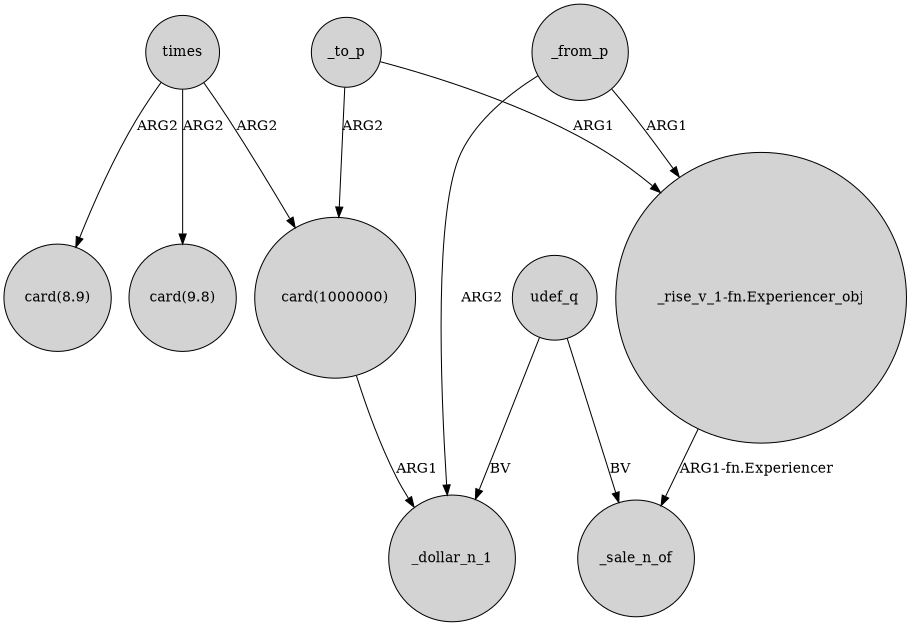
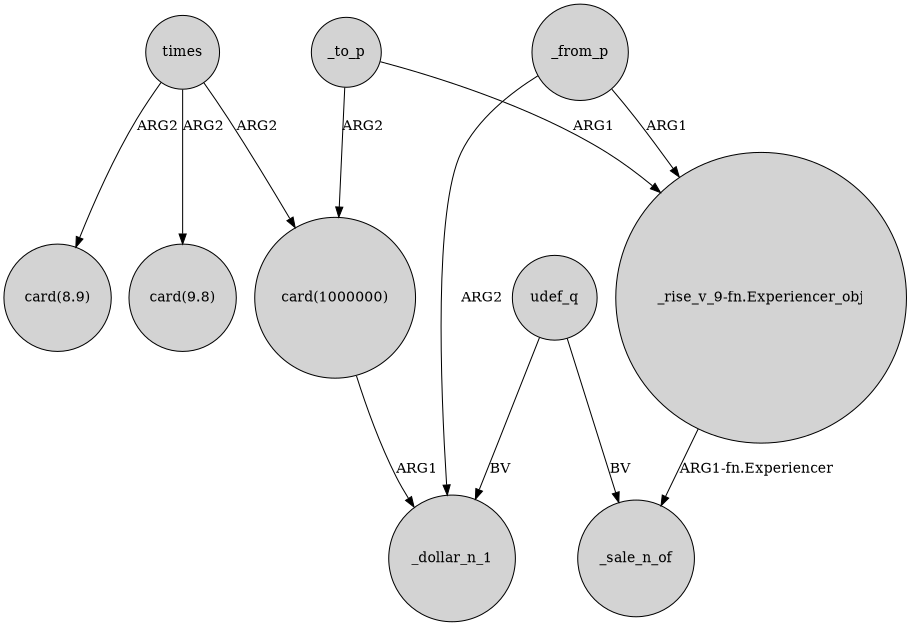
(761, 298) -> (761, 298)
